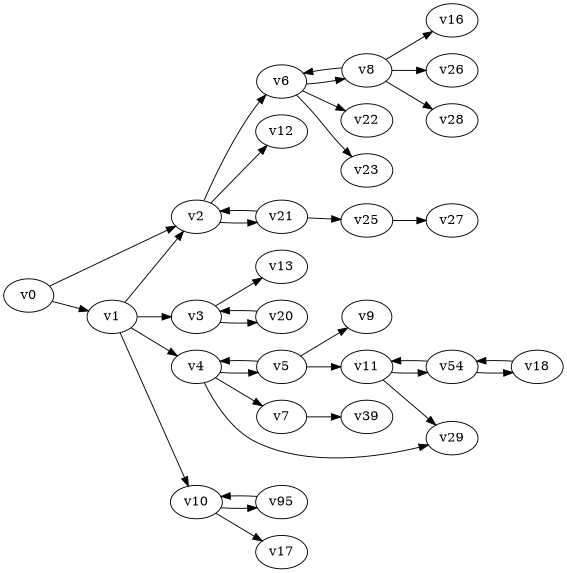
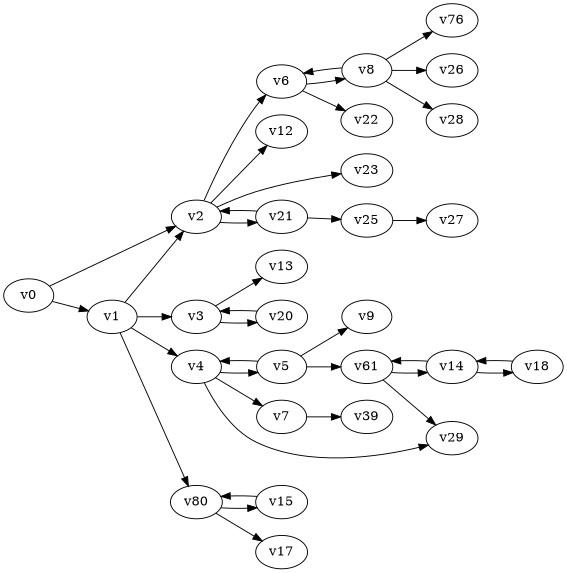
(452, 20) -> (452, 20)
(321, 122) -> (273, 187)
(367, 367) -> (367, 367)
(452, 367) -> (452, 367)
(196, 502) -> (196, 502)
(282, 502) -> (282, 502)
